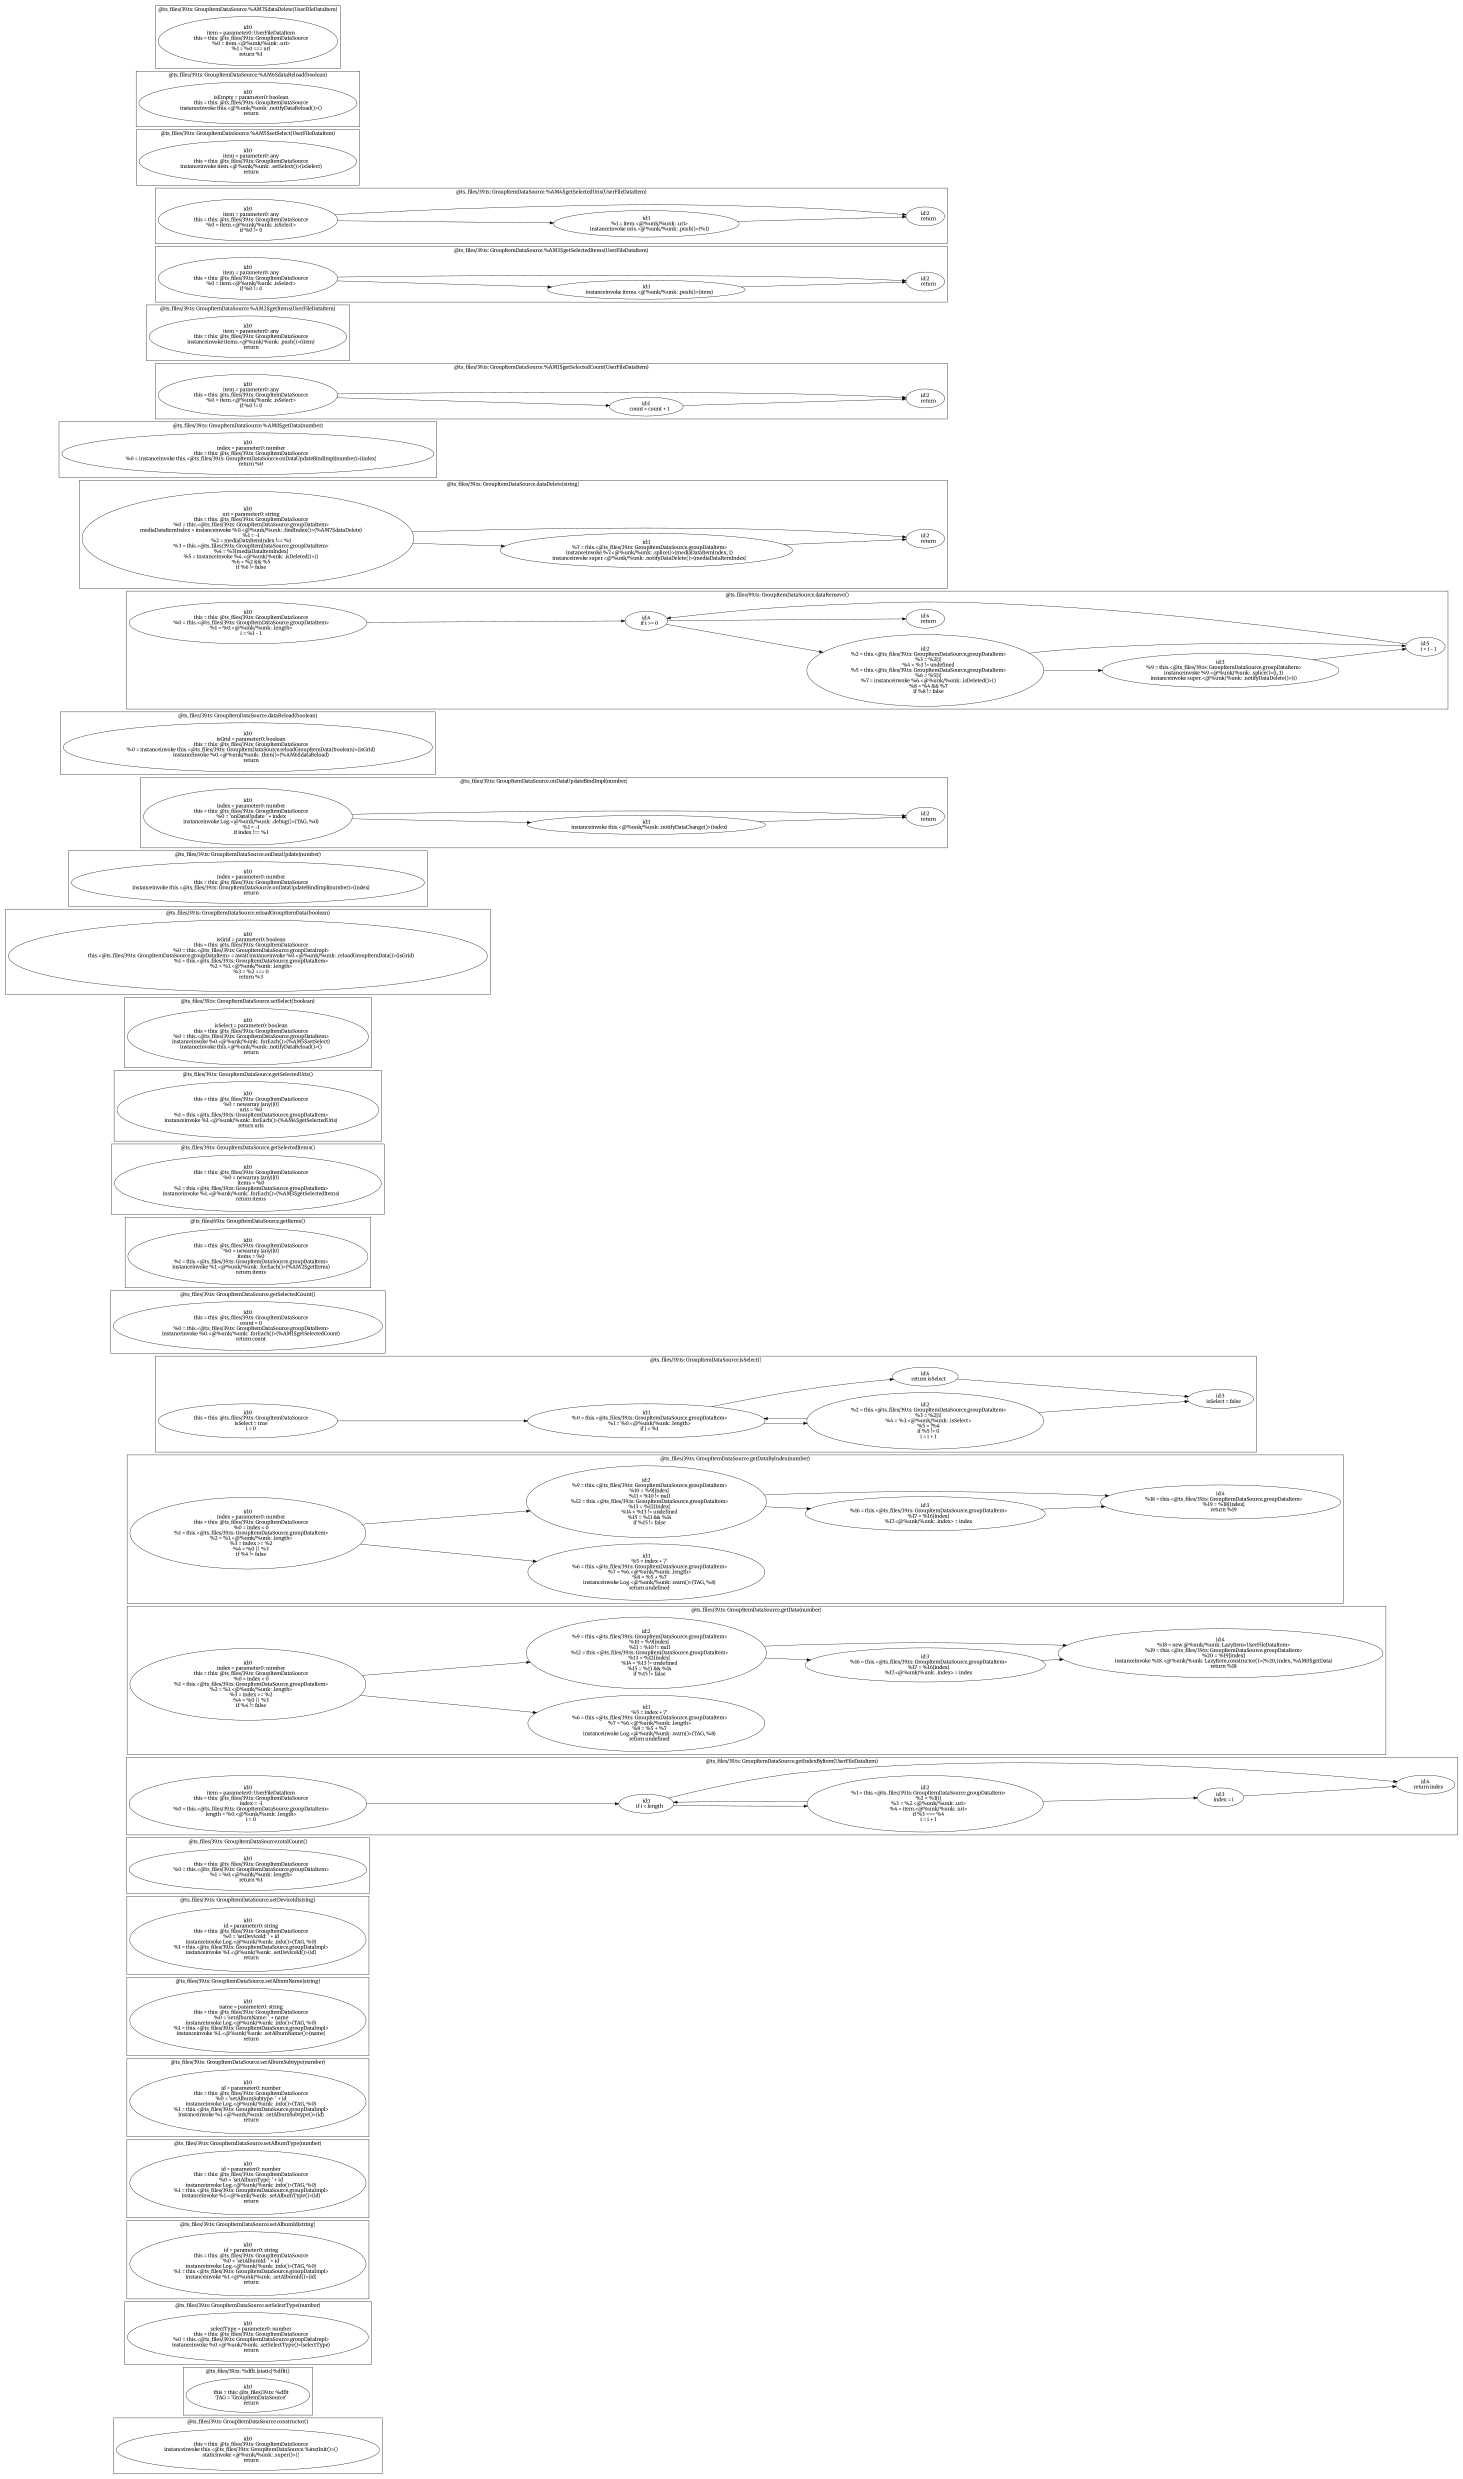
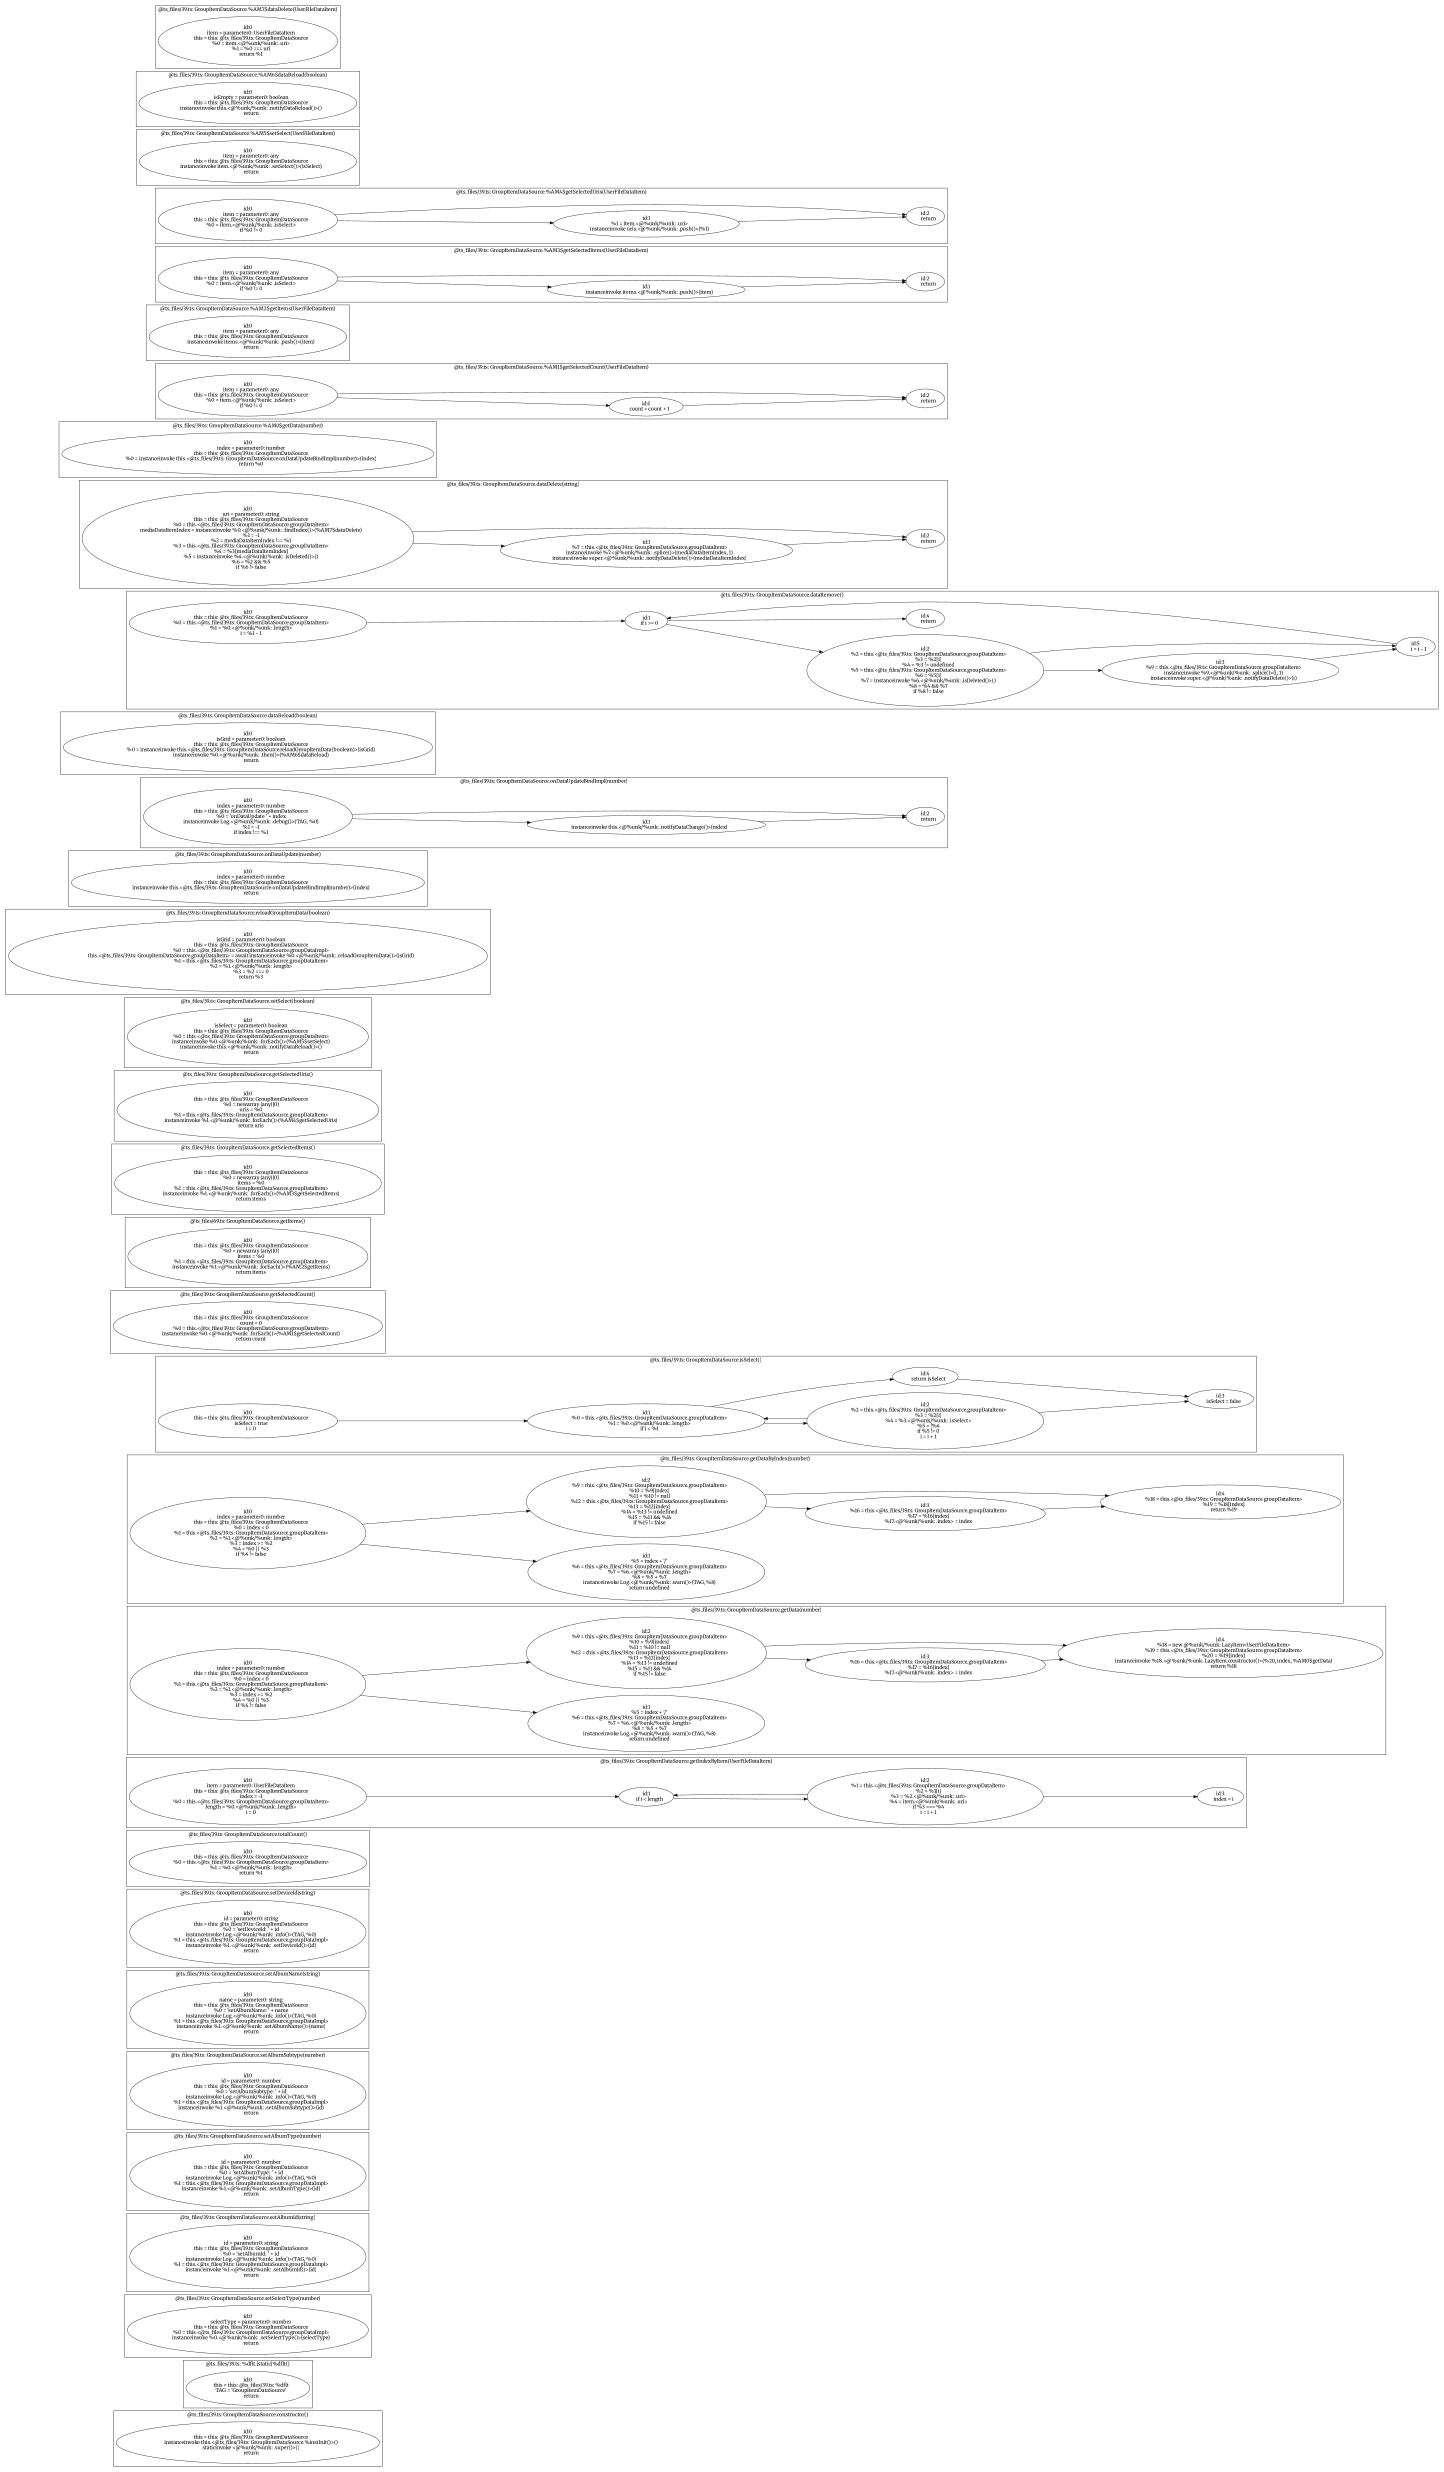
(787, 595) -> (782, 595)
(646, 621) -> (646, 621)
(1425, 1785) -> none
